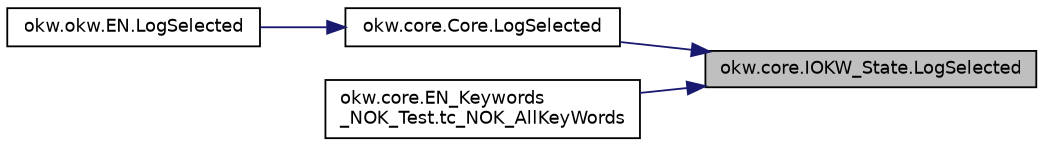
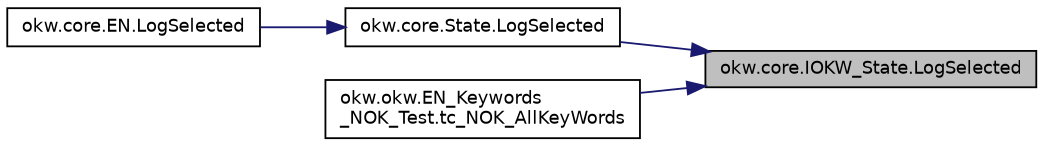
(134, 27) -> (134, 27)
(483, 27) -> (483, 27)
(483, 109) -> (483, 109)
